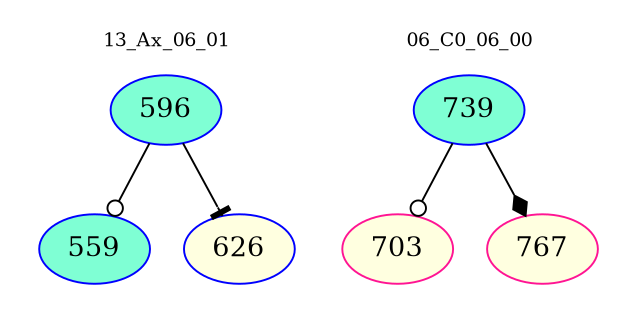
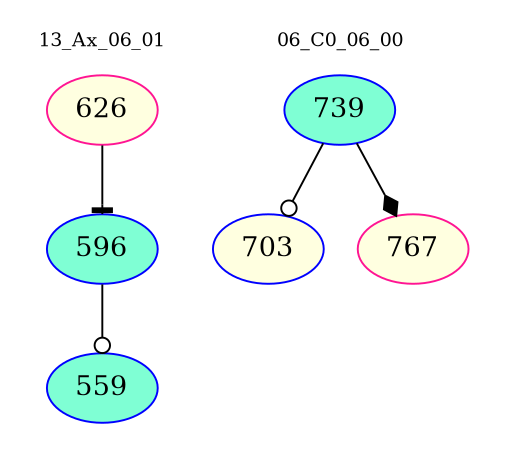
(200, 175) -> (102, 175)
(239, 249) -> (102, 110)
(398, 249) -> (268, 249)
